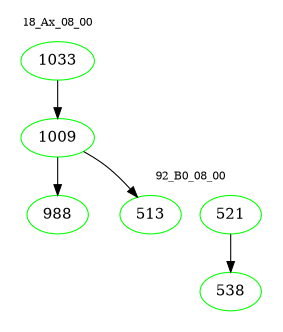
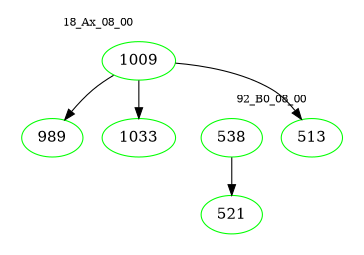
(58, 94) -> (139, 94)
(58, 215) -> (52, 138)
(231, 248) -> (232, 171)
